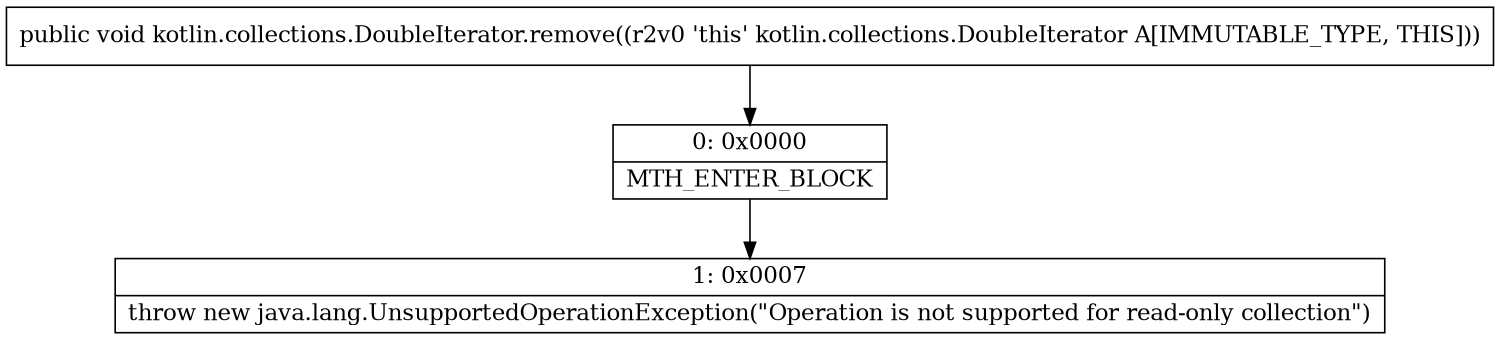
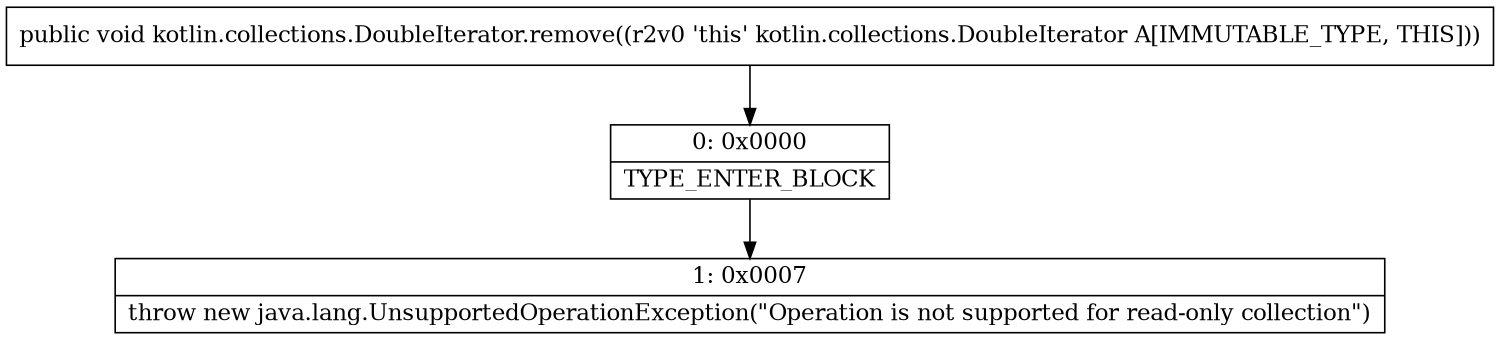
(750, 180) -> (750, 180)
